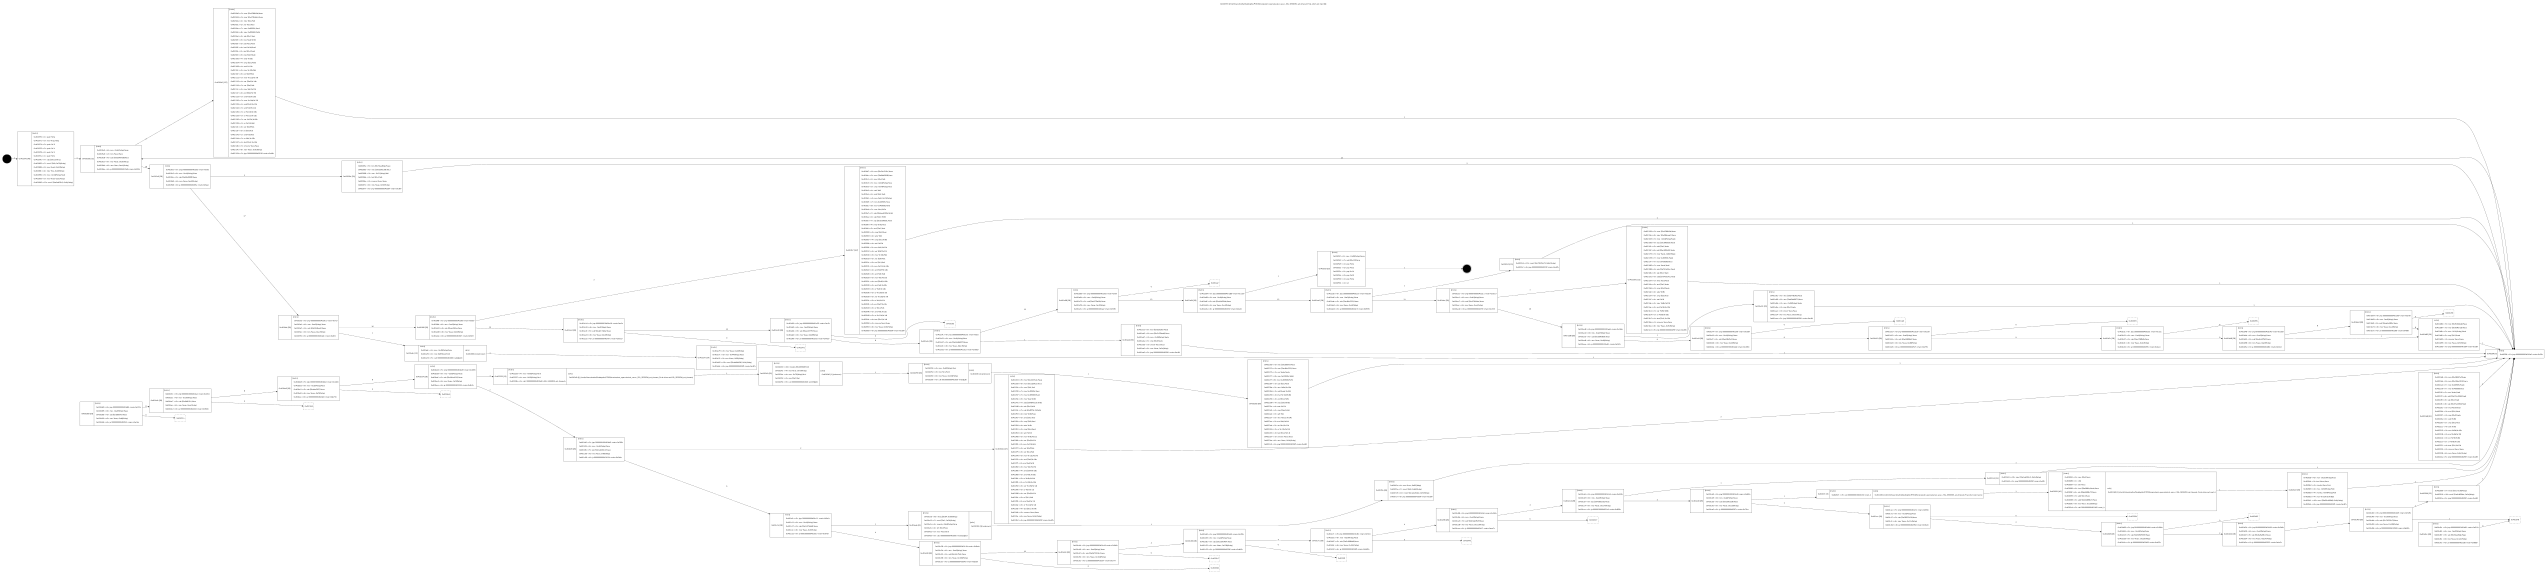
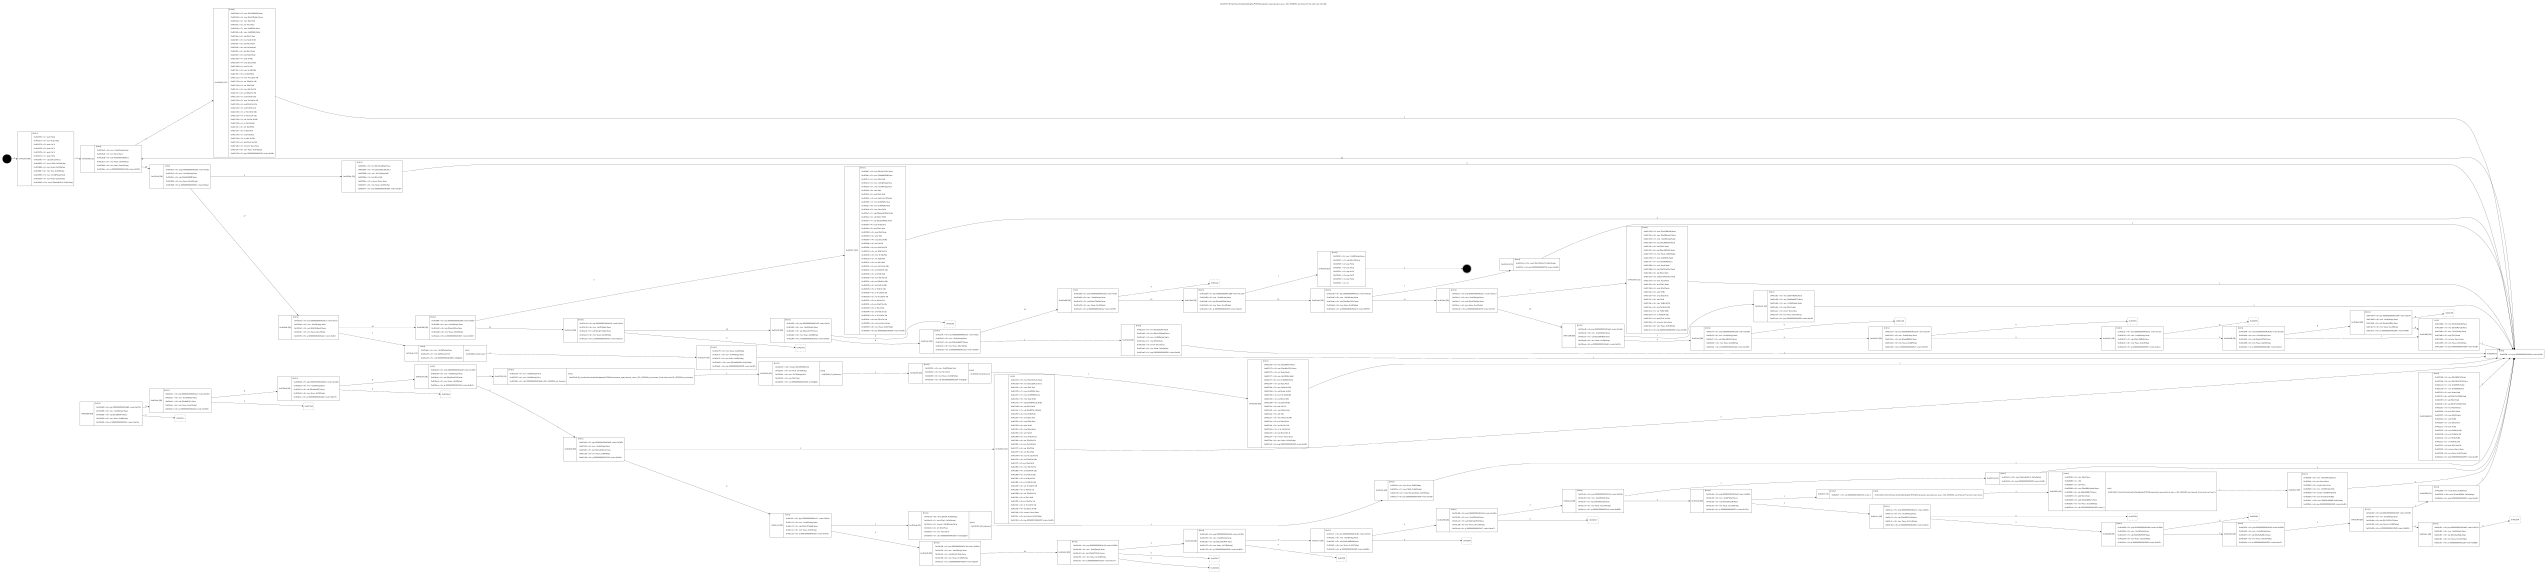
(2460, 520) -> (2415, 527)
(1094, 569) -> (1163, 564)
